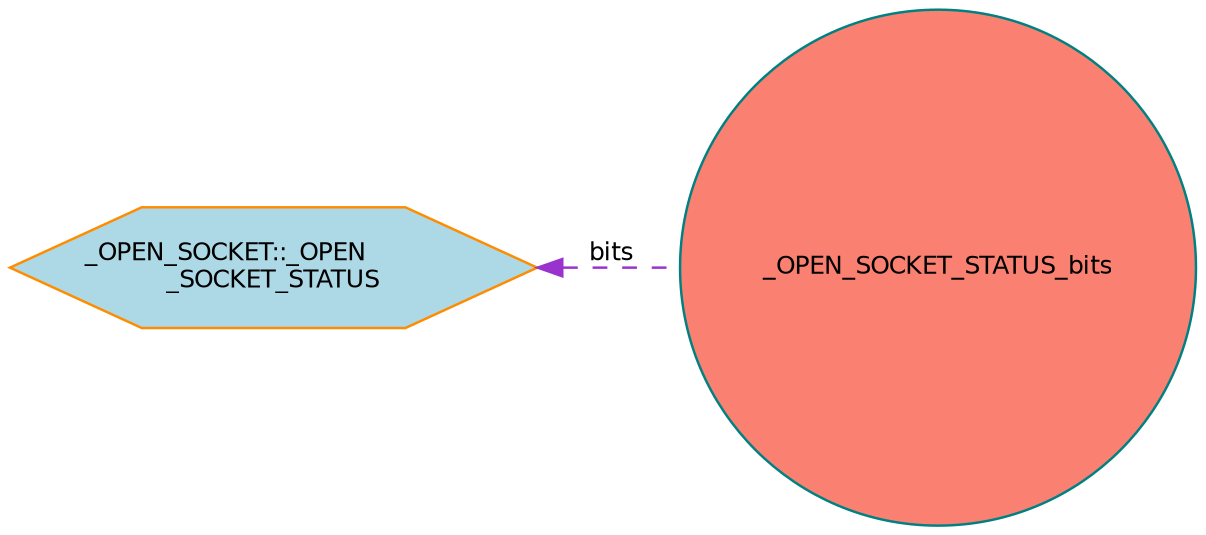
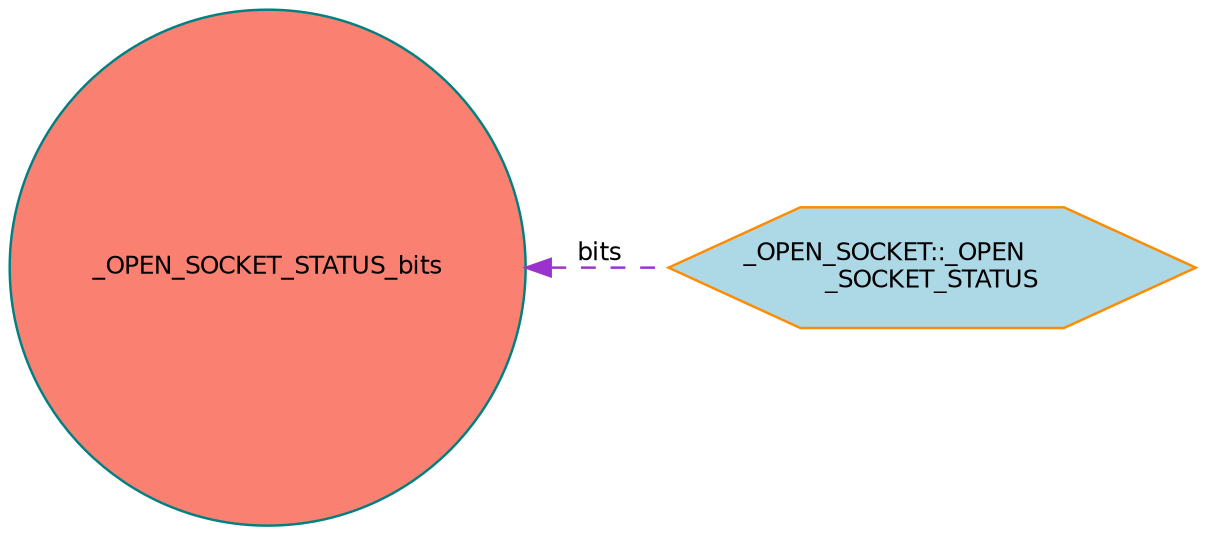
(621, 268) -> (610, 268)
